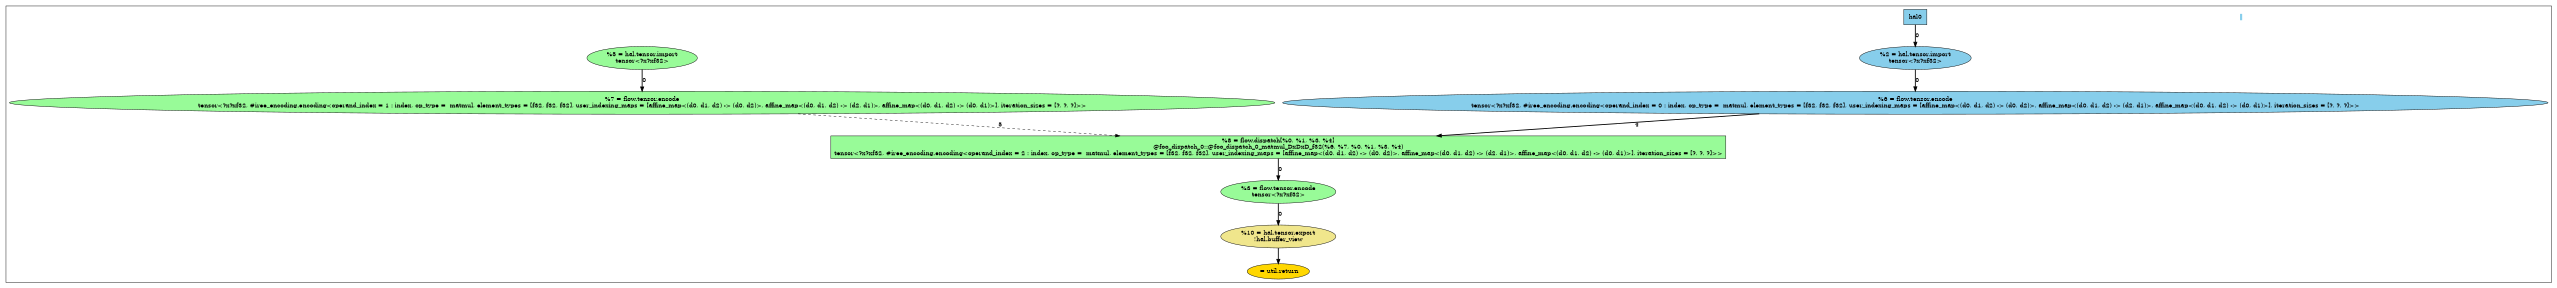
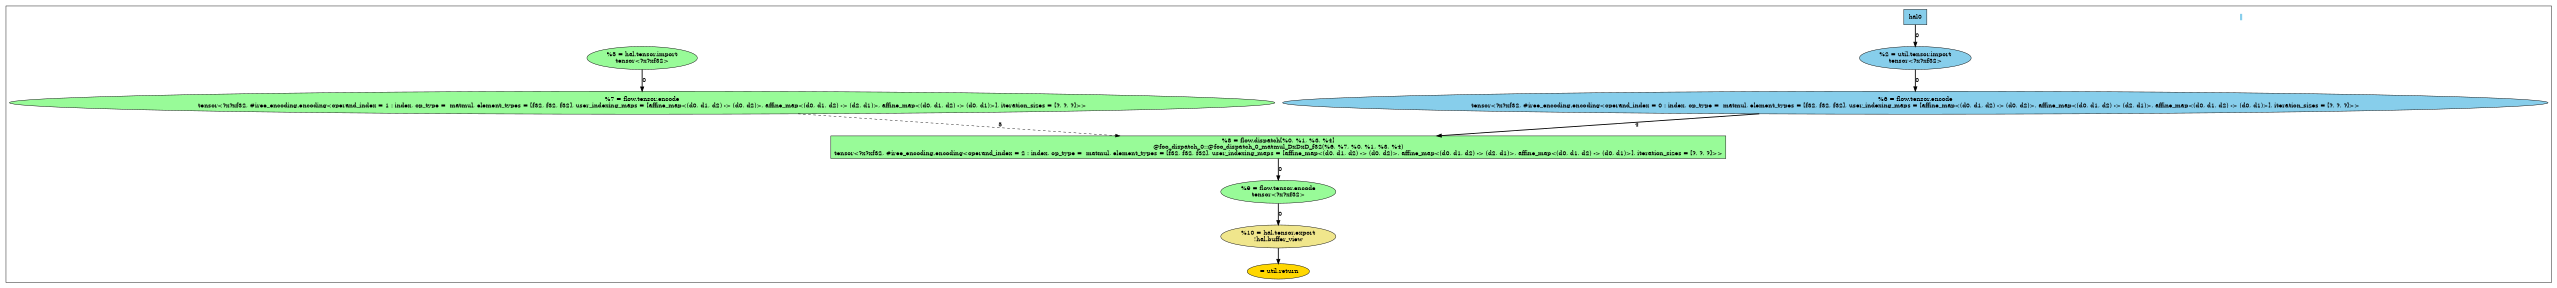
(1915, 58) -> (1915, 58)
(1278, 192) -> (1278, 192)
